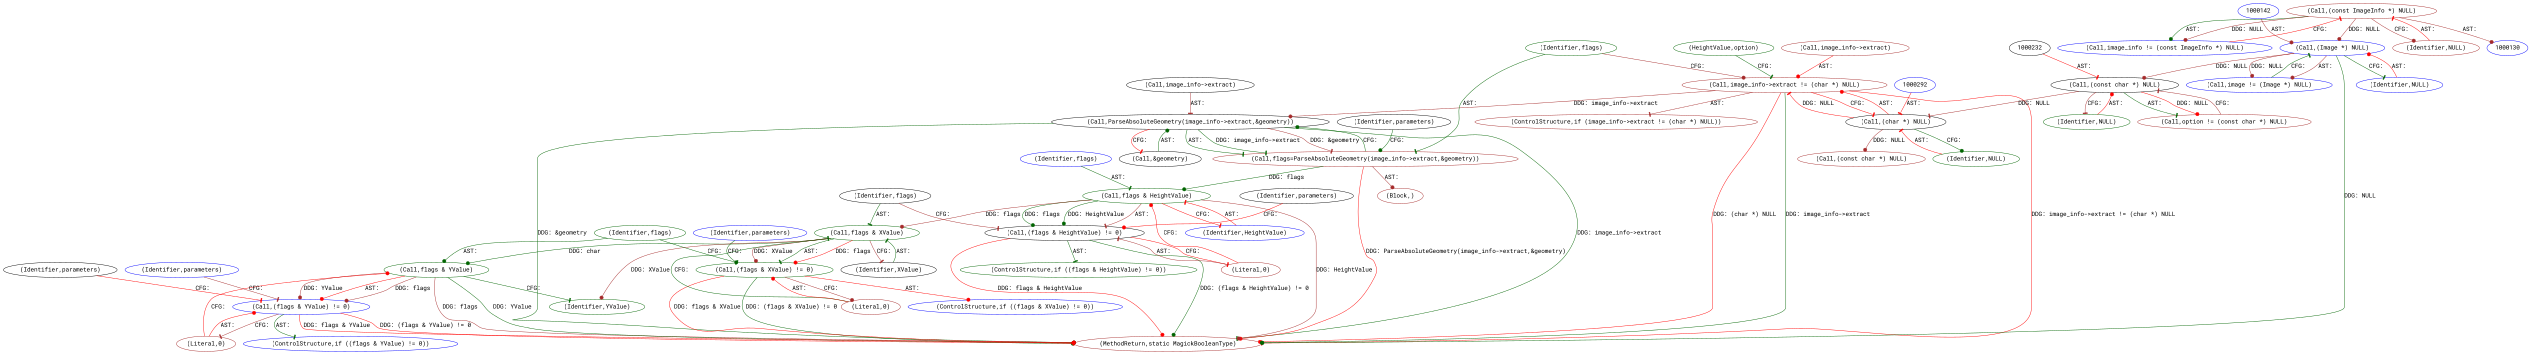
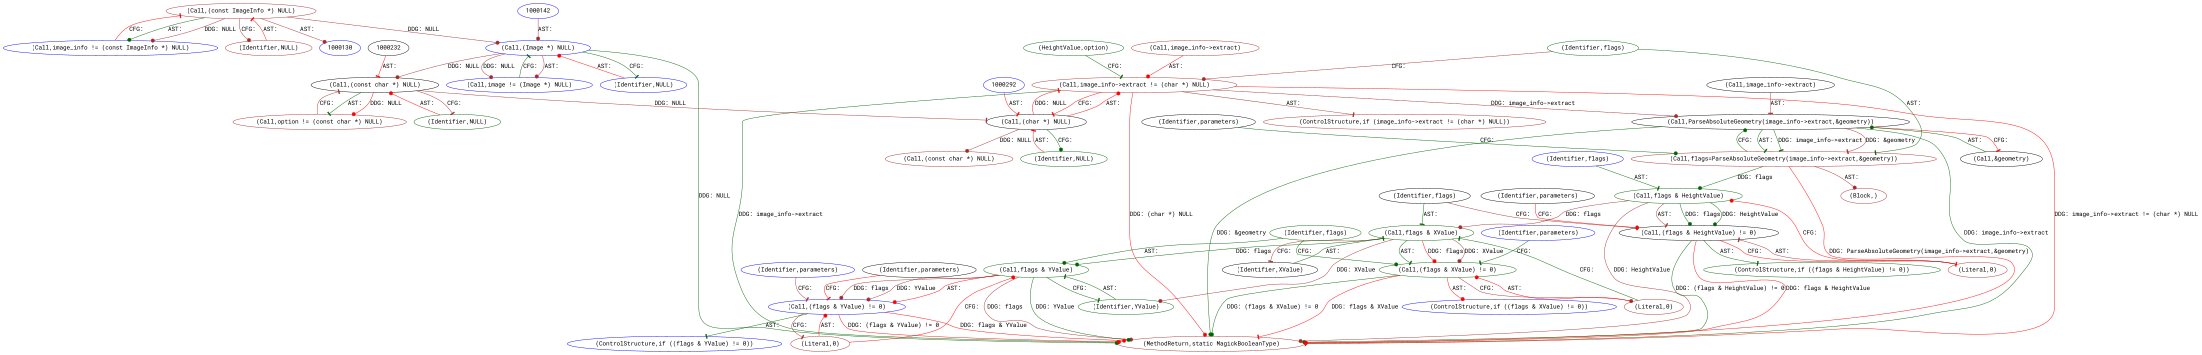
(1245, 233) -> none
(585, 251) -> (1254, 251)
none -> (1092, 286)
